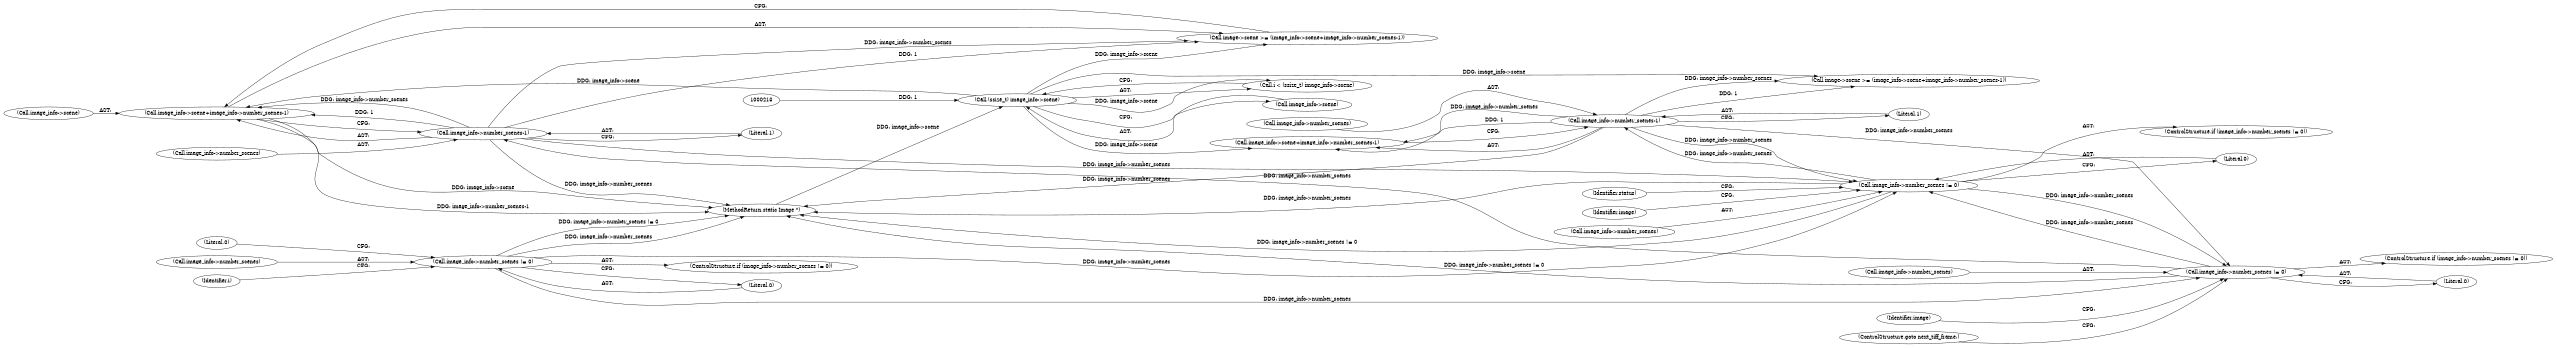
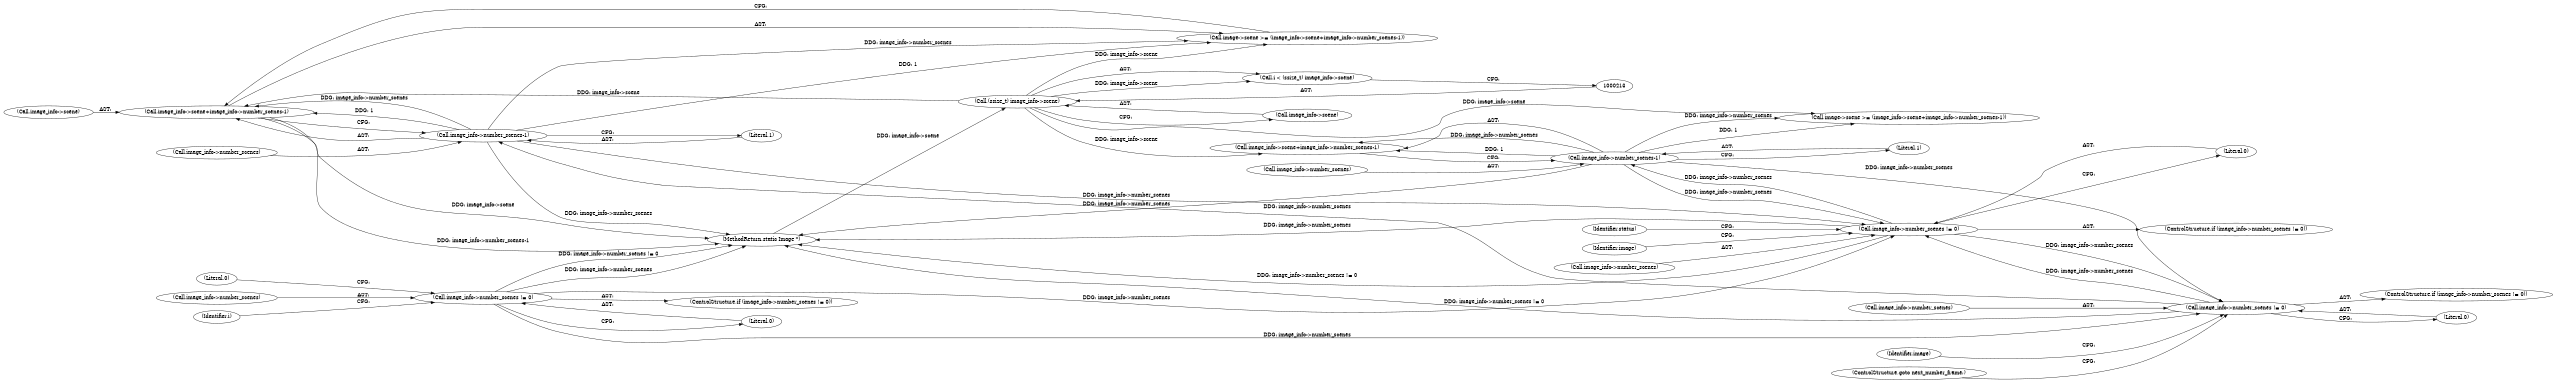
(1146, 84) -> (1481, 83)
(908, 98) -> (1307, 90)
(1909, 338) -> (1909, 373)
